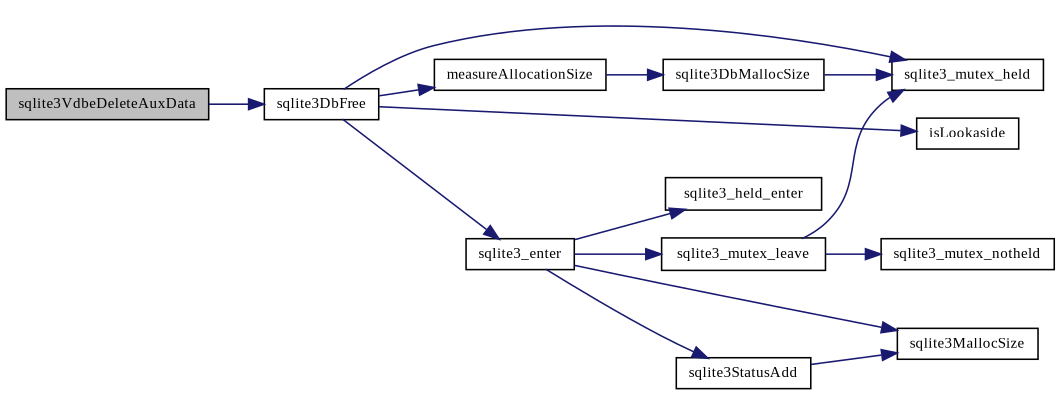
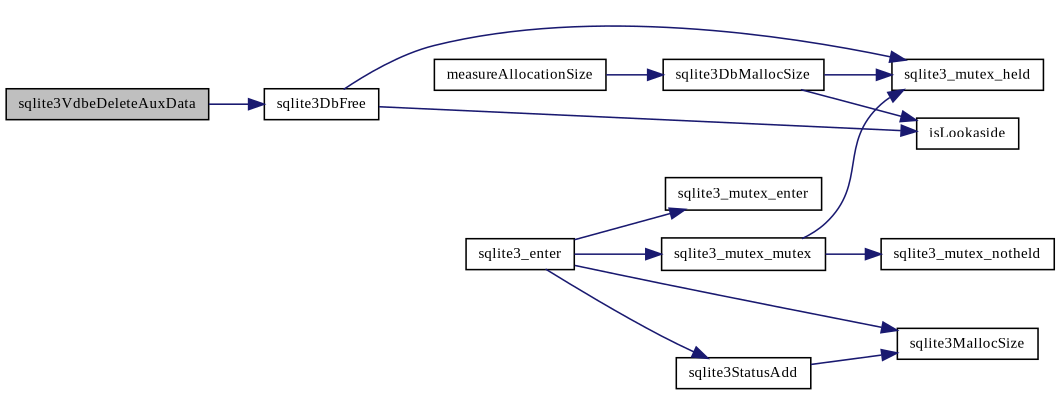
(399, 93) -> none
none -> (851, 103)
(415, 174) -> none
(744, 194) -> (744, 194)
(744, 254) -> (744, 254)
